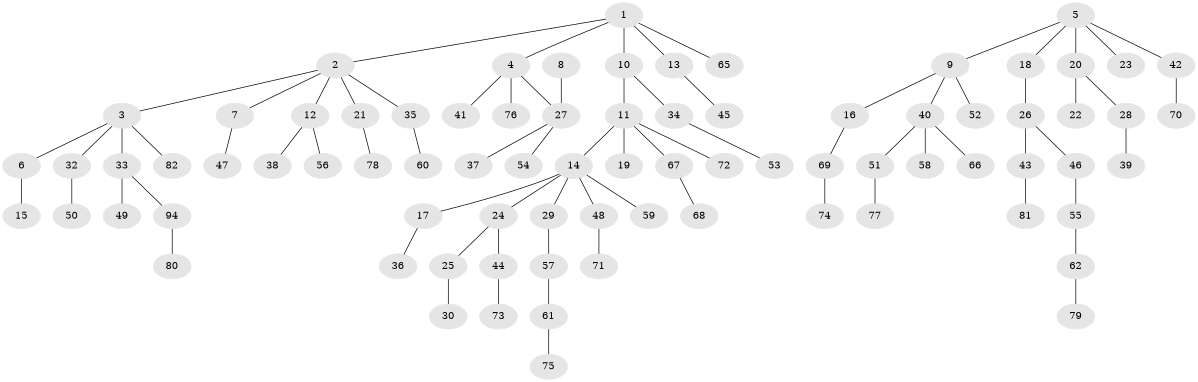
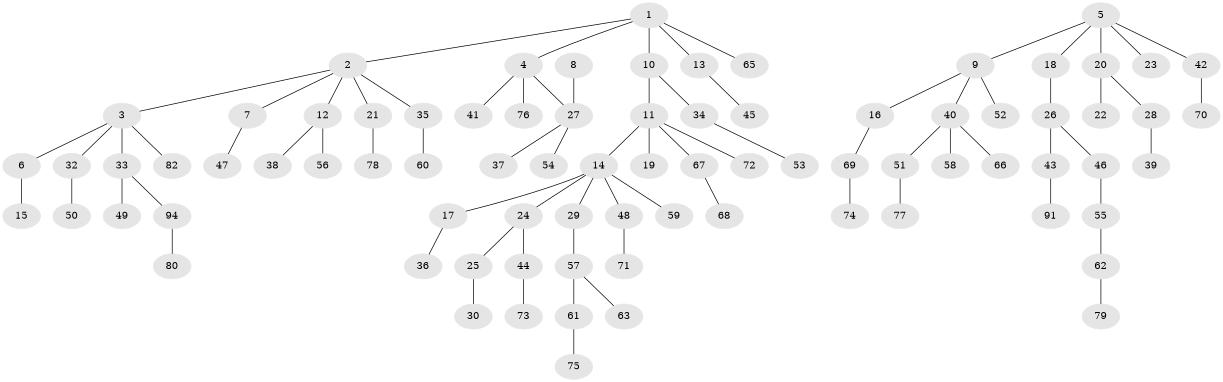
(1026, 216) -> (1051, 216)
none -> (624, 317)
